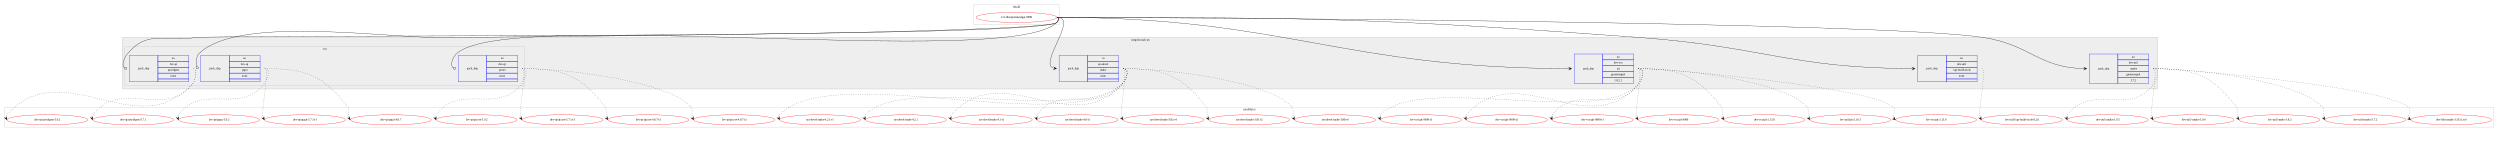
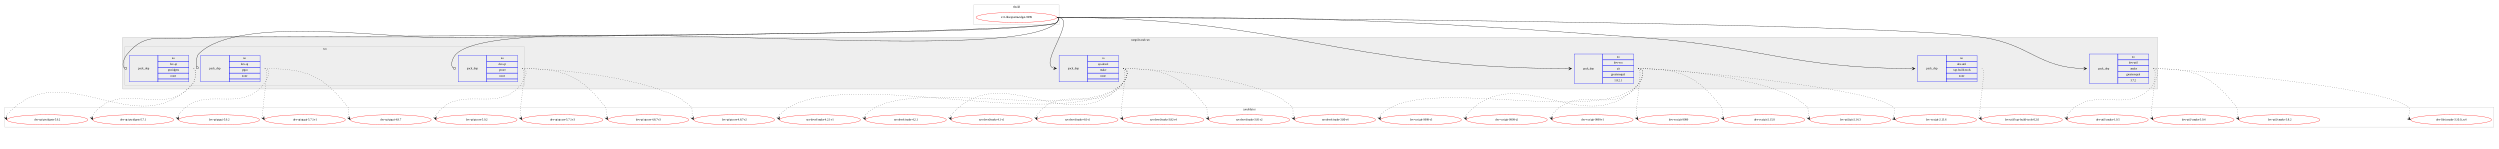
(2365, 120) -> none
